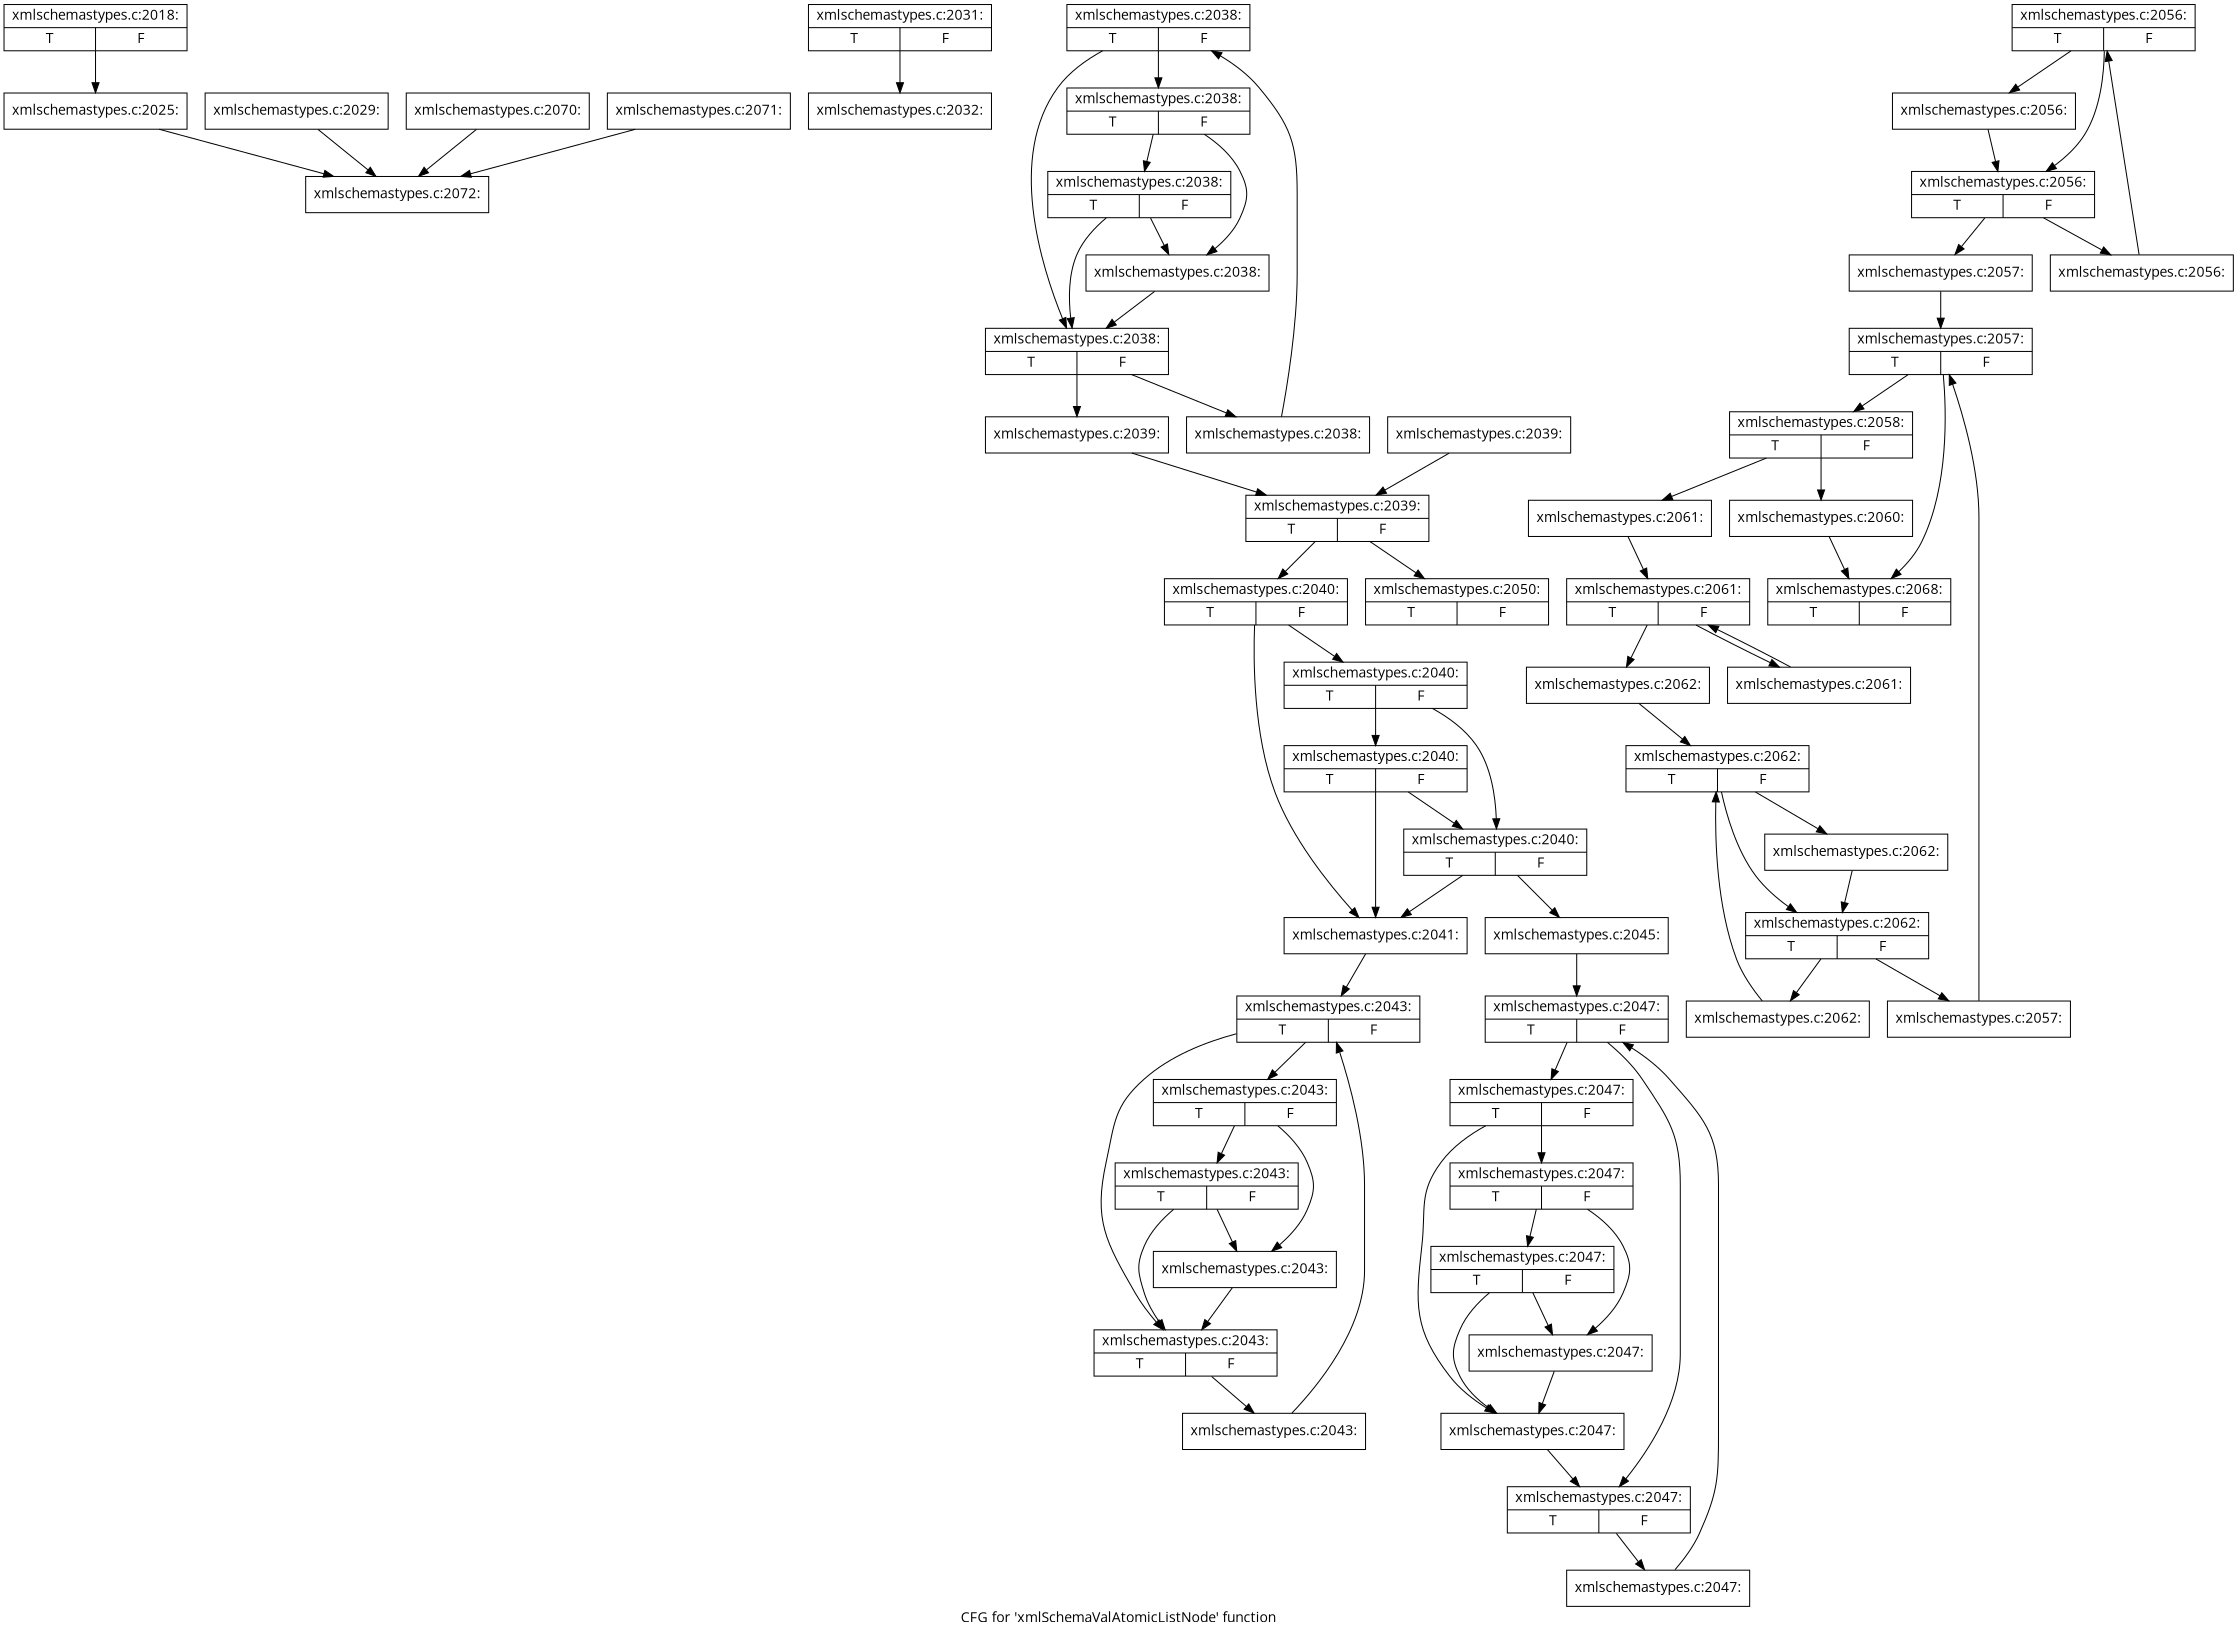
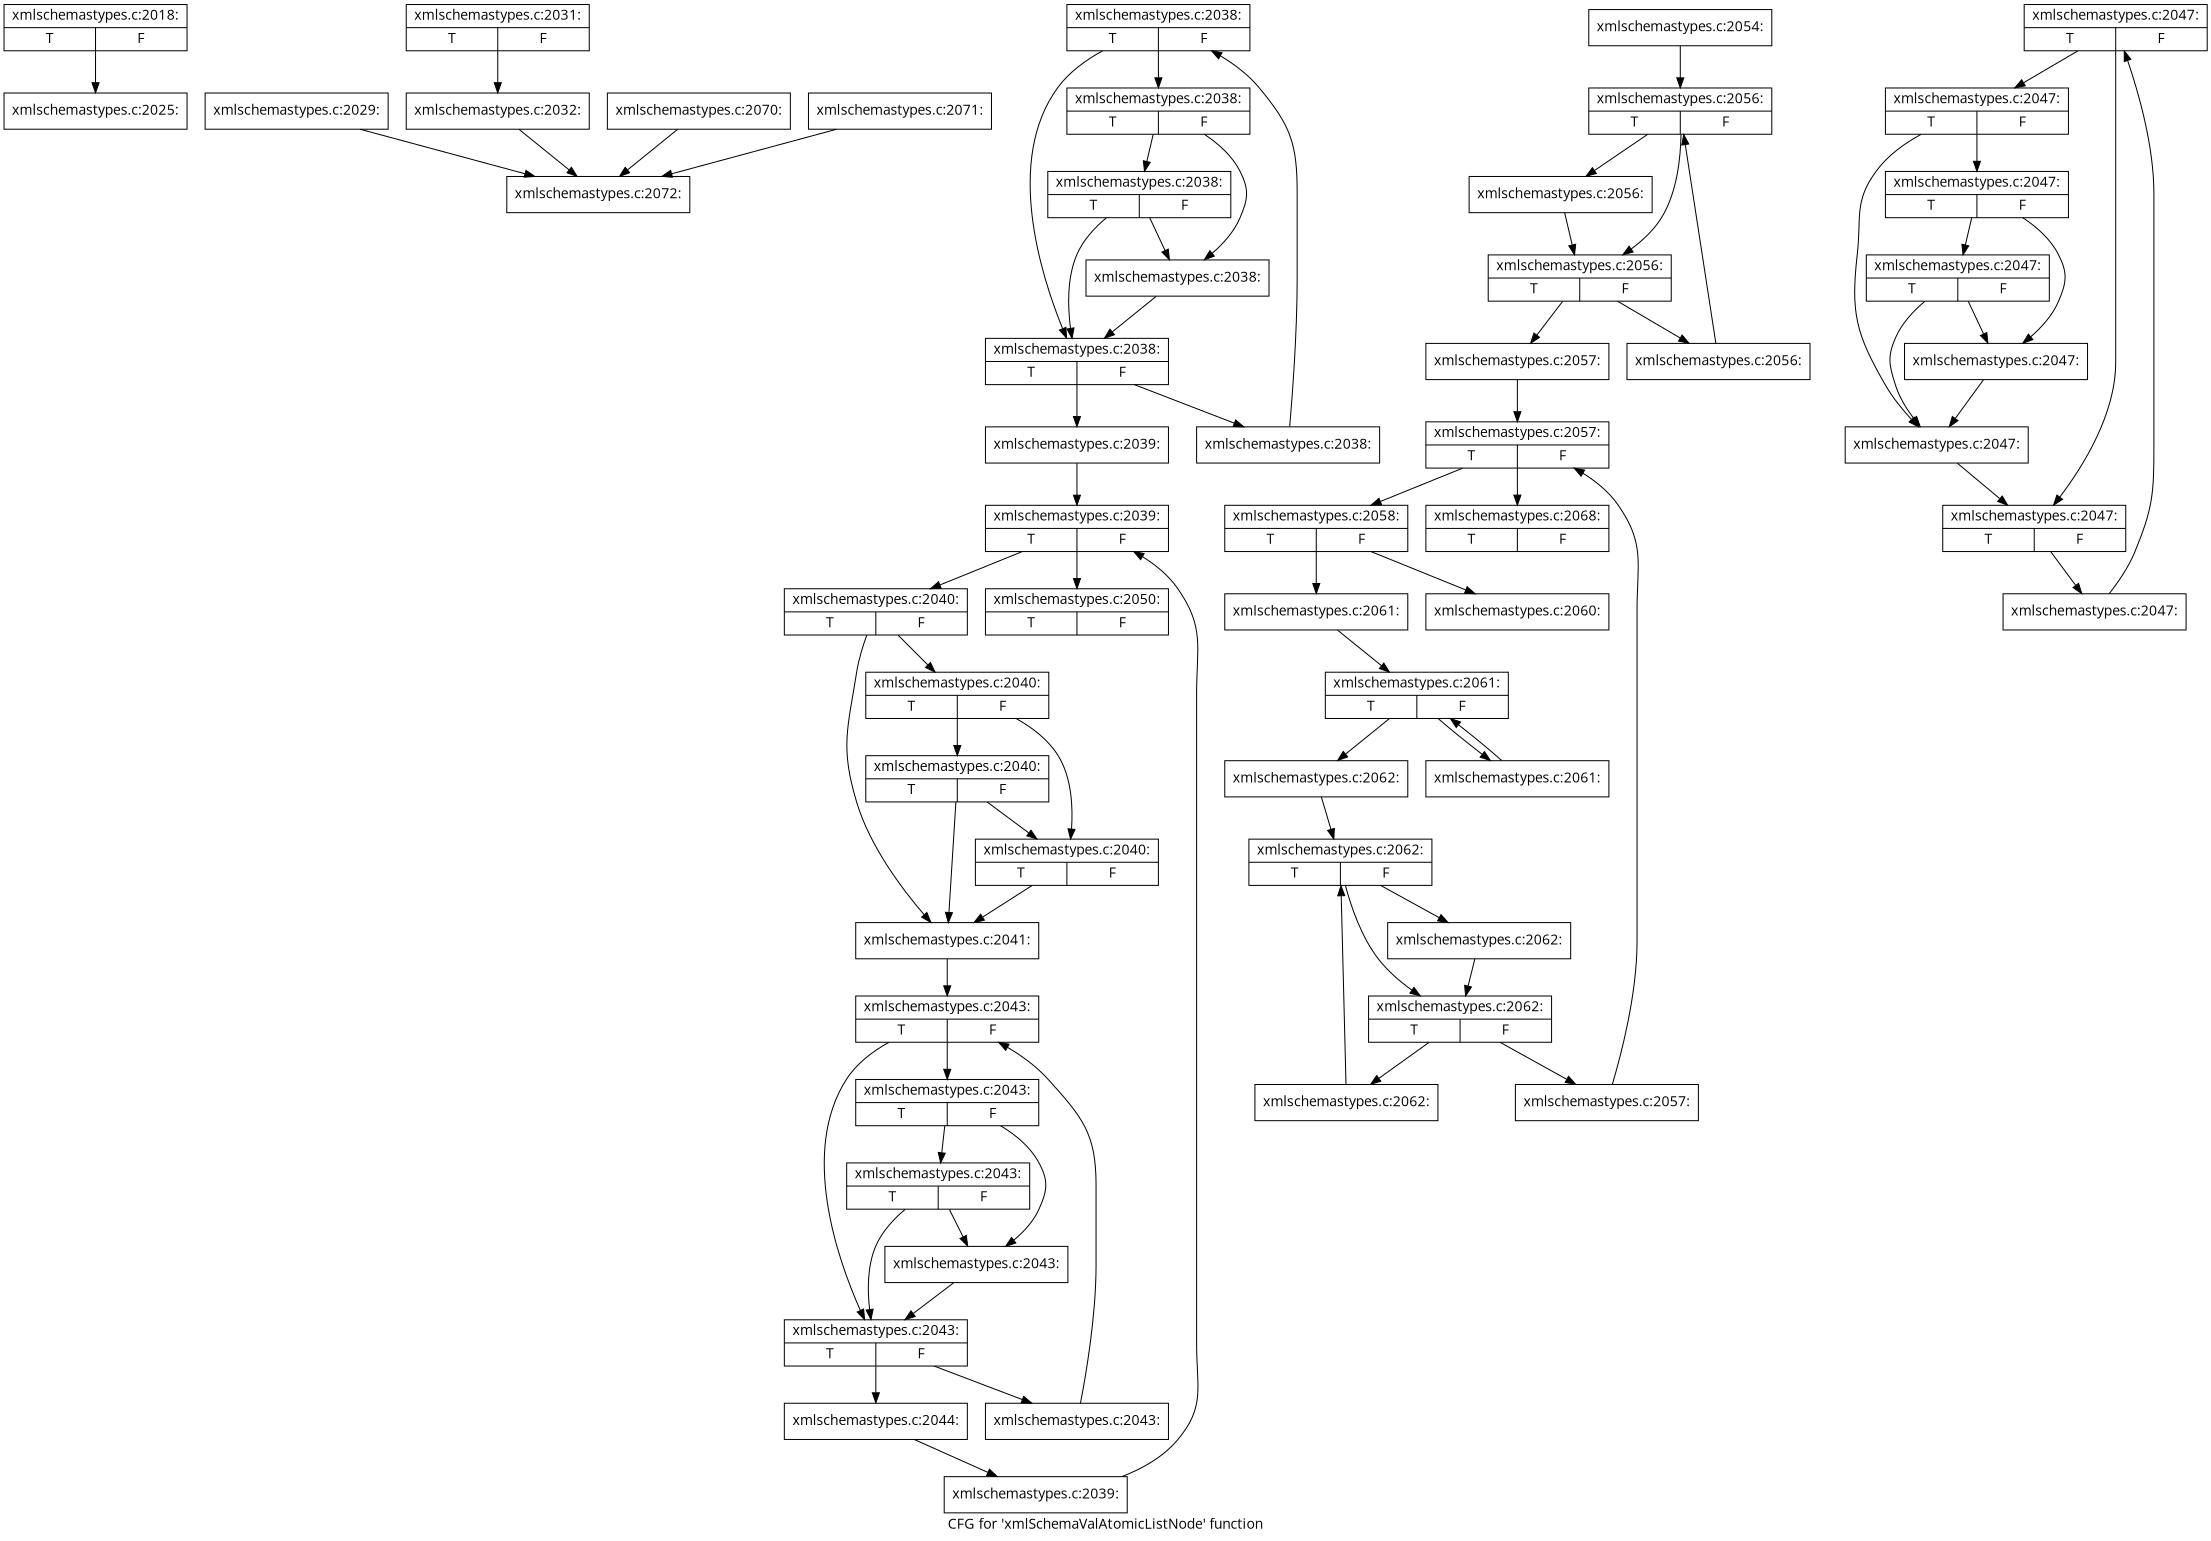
none -> (1680, 28)
(241, 152) -> (544, 150)
(1837, 553) -> none
(1577, 936) -> none
none -> (876, 1421)
